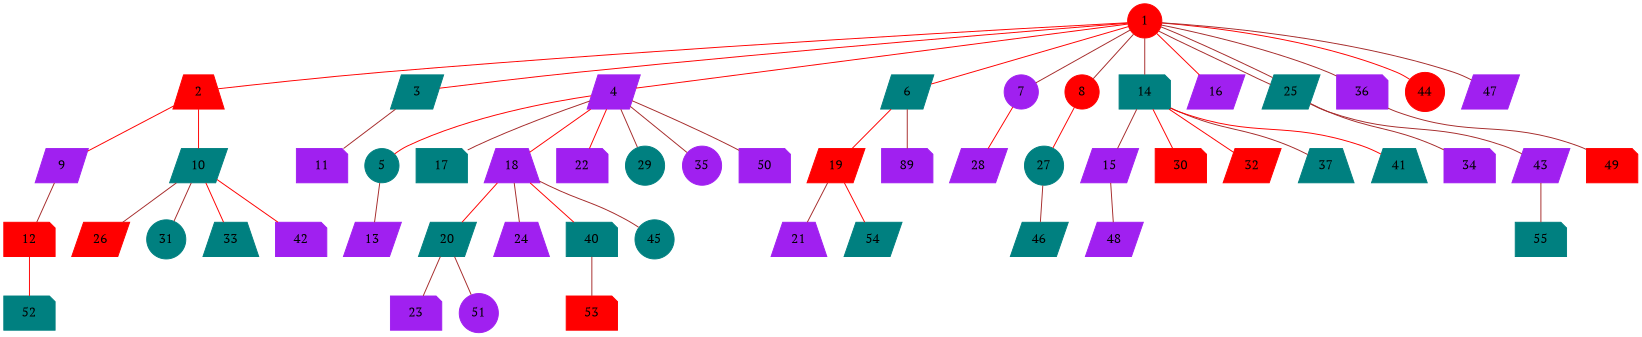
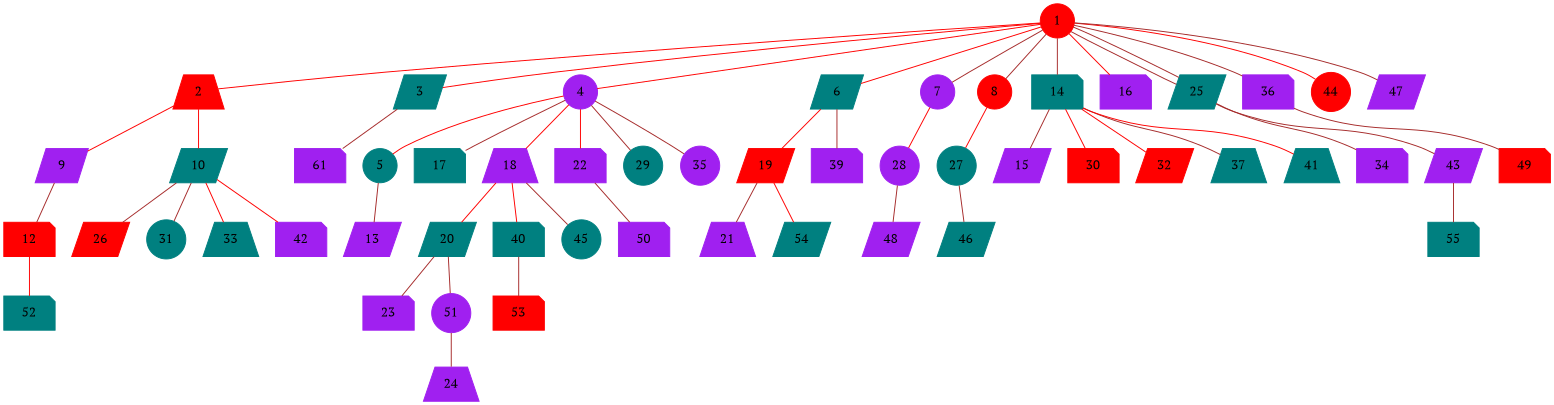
(614, 92) -> (580, 92)
(1216, 92) -> (1126, 92)
(686, 125) -> (612, 203)
(322, 166) -> (320, 166)
(907, 166) -> (837, 166)
(979, 166) -> (900, 166)
(517, 203) -> (451, 350)
(1112, 203) -> (895, 204)
